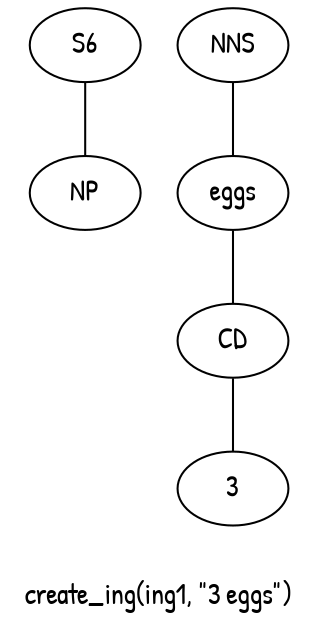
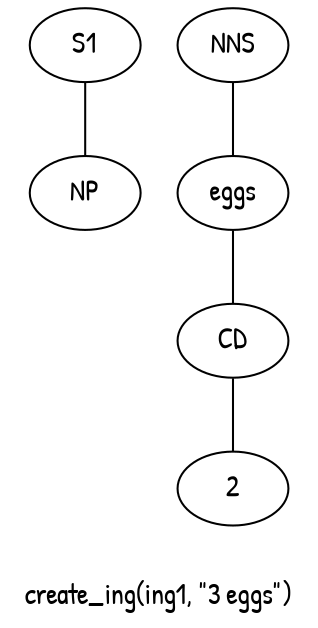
(85, 45) -> (85, 45)
(233, 489) -> (233, 489)
